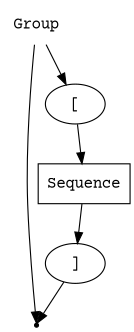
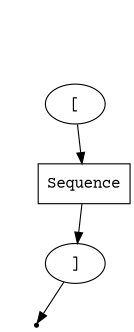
(37, 24) -> none
